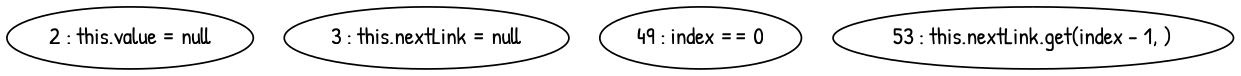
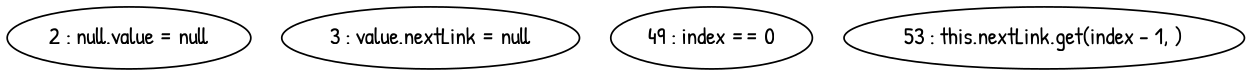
(130, 38) -> (129, 38)
(427, 38) -> (431, 38)
